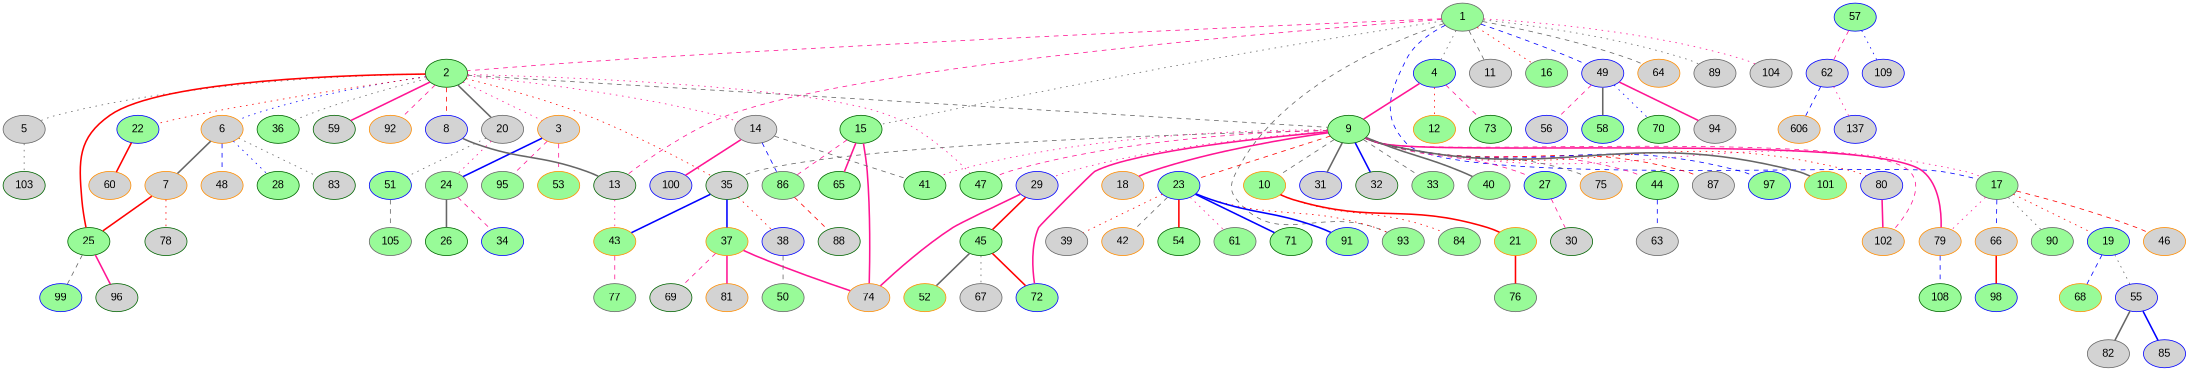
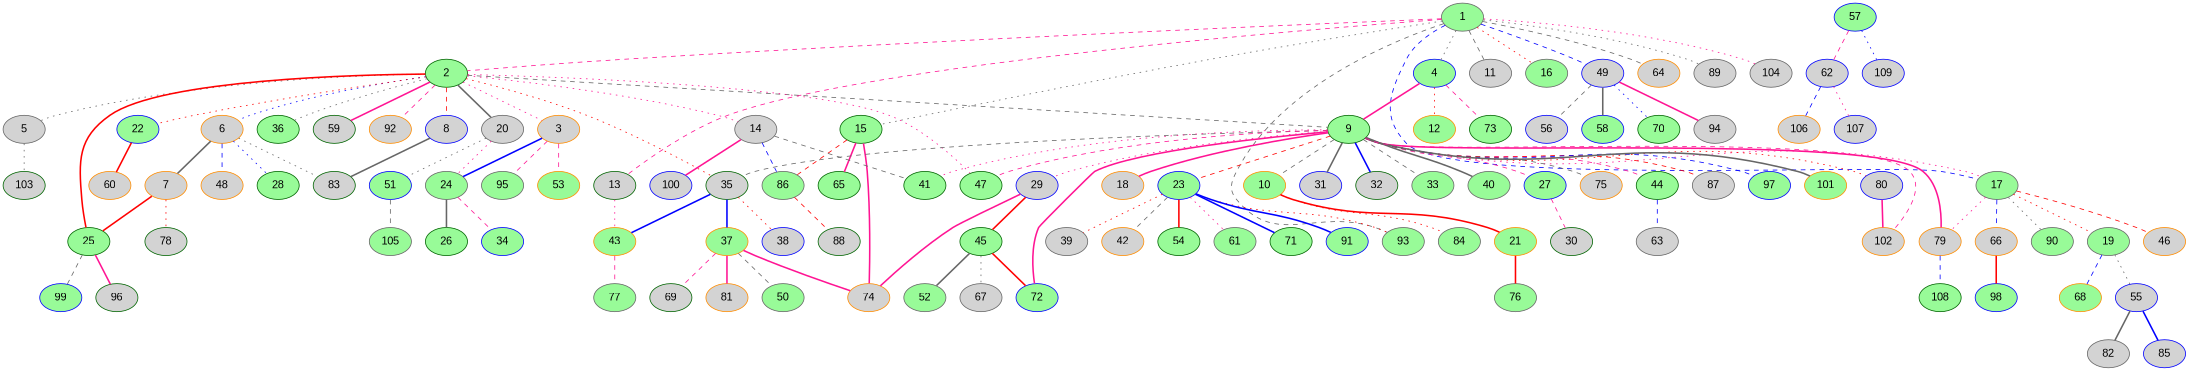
(1575, 101) -> (1575, 101)
(1799, 129) -> (1799, 129)
(1855, 129) -> (1855, 129)
(833, 149) -> (833, 149)
(524, 156) -> (390, 157)
(2108, 242) -> (2108, 242)
(783, 272) -> (755, 270)
(925, 298) -> (925, 298)
